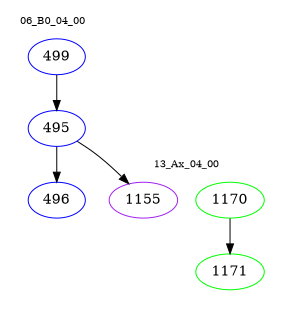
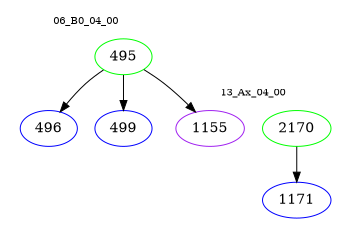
(57, 88) -> (123, 88)
(57, 128) -> (123, 57)
(230, 200) -> (297, 128)
(230, 272) -> (297, 200)
